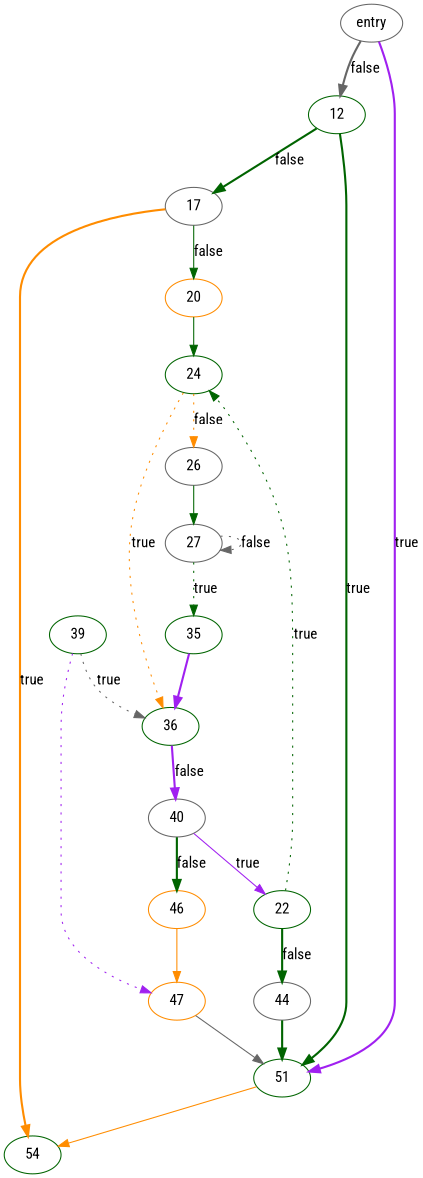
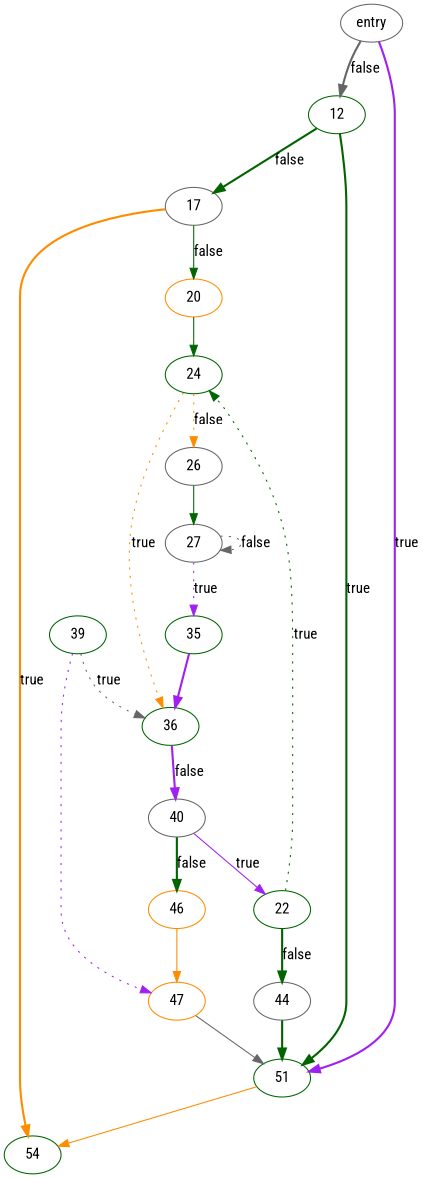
(194, 584) -> (194, 584)
